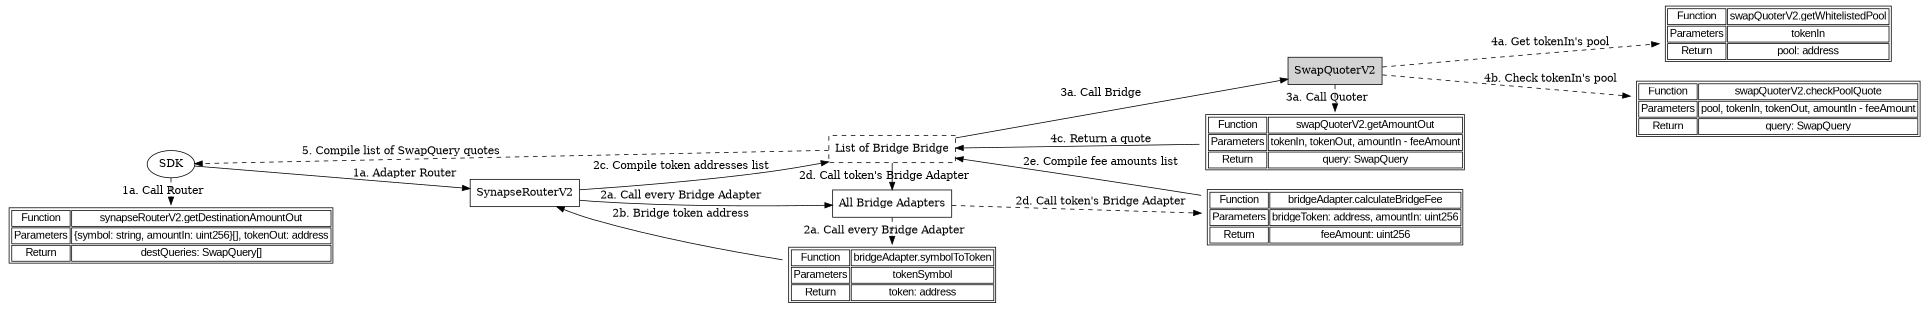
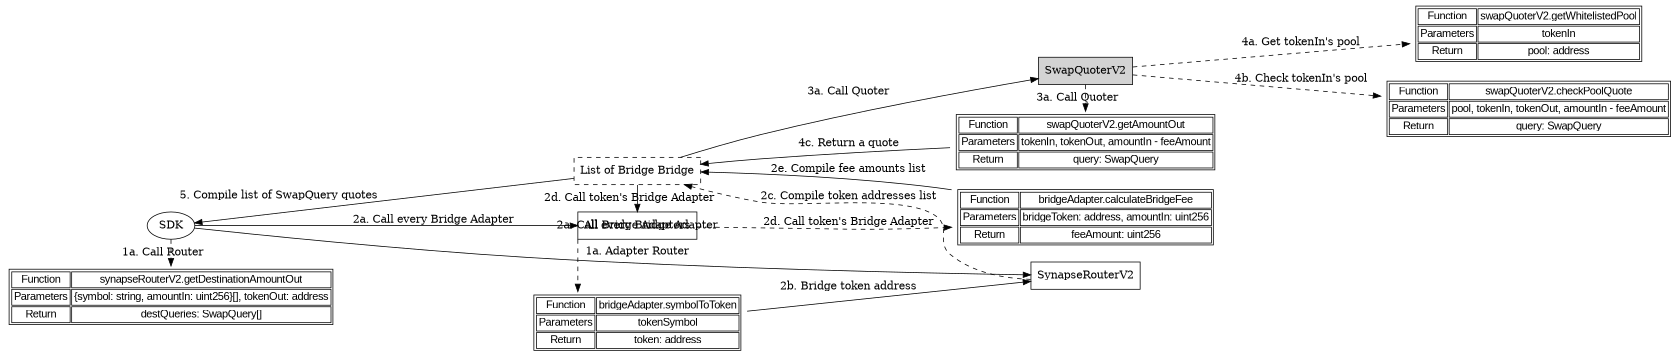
(1101, 93) -> (849, 92)
(516, 157) -> (388, 200)
(701, 180) -> (878, 203)
(702, 205) -> (382, 226)
